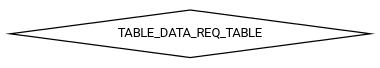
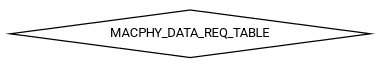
(190, 34) -> (190, 34)
